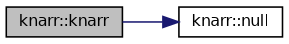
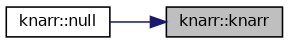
(143, 22) -> (130, 22)
